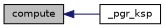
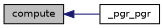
(130, 14) -> (130, 14)
